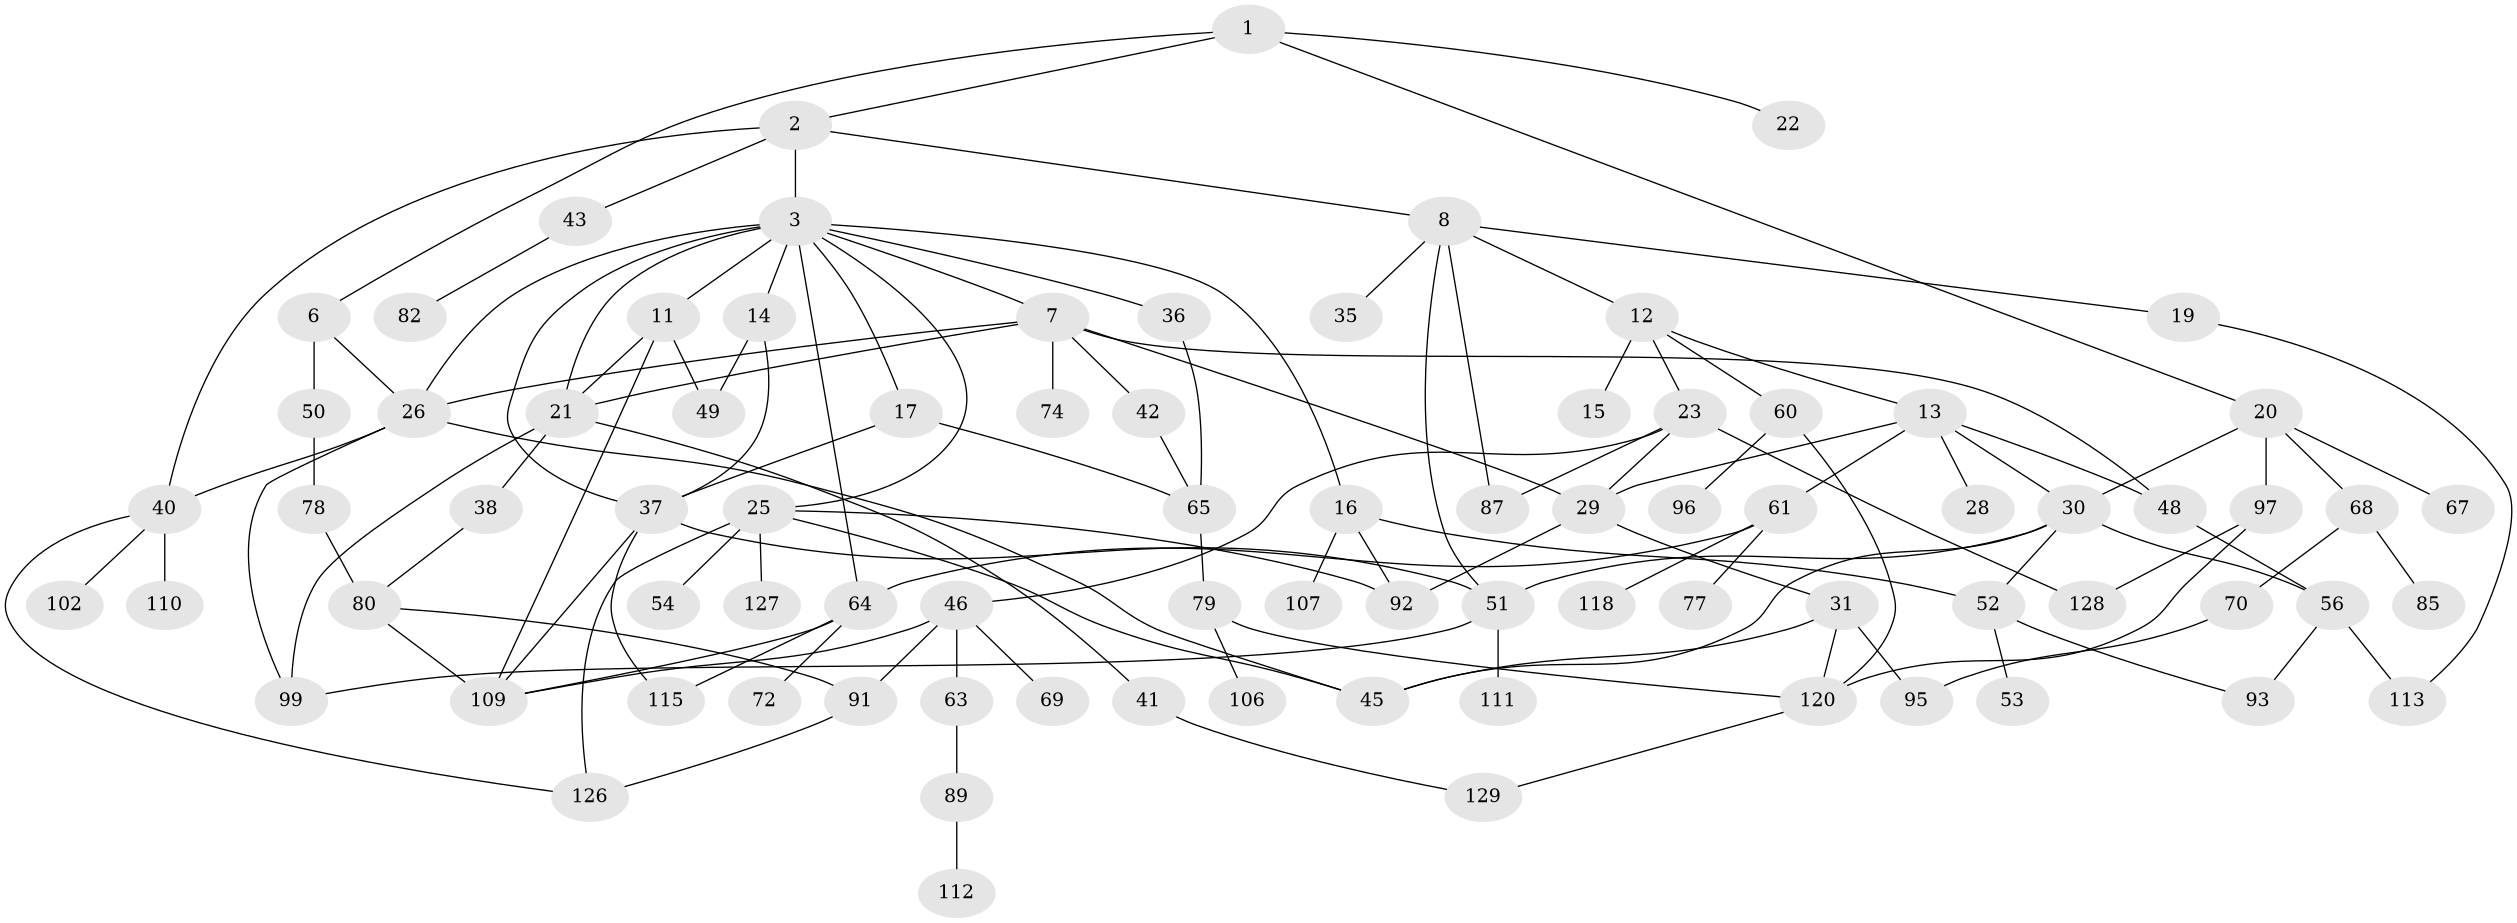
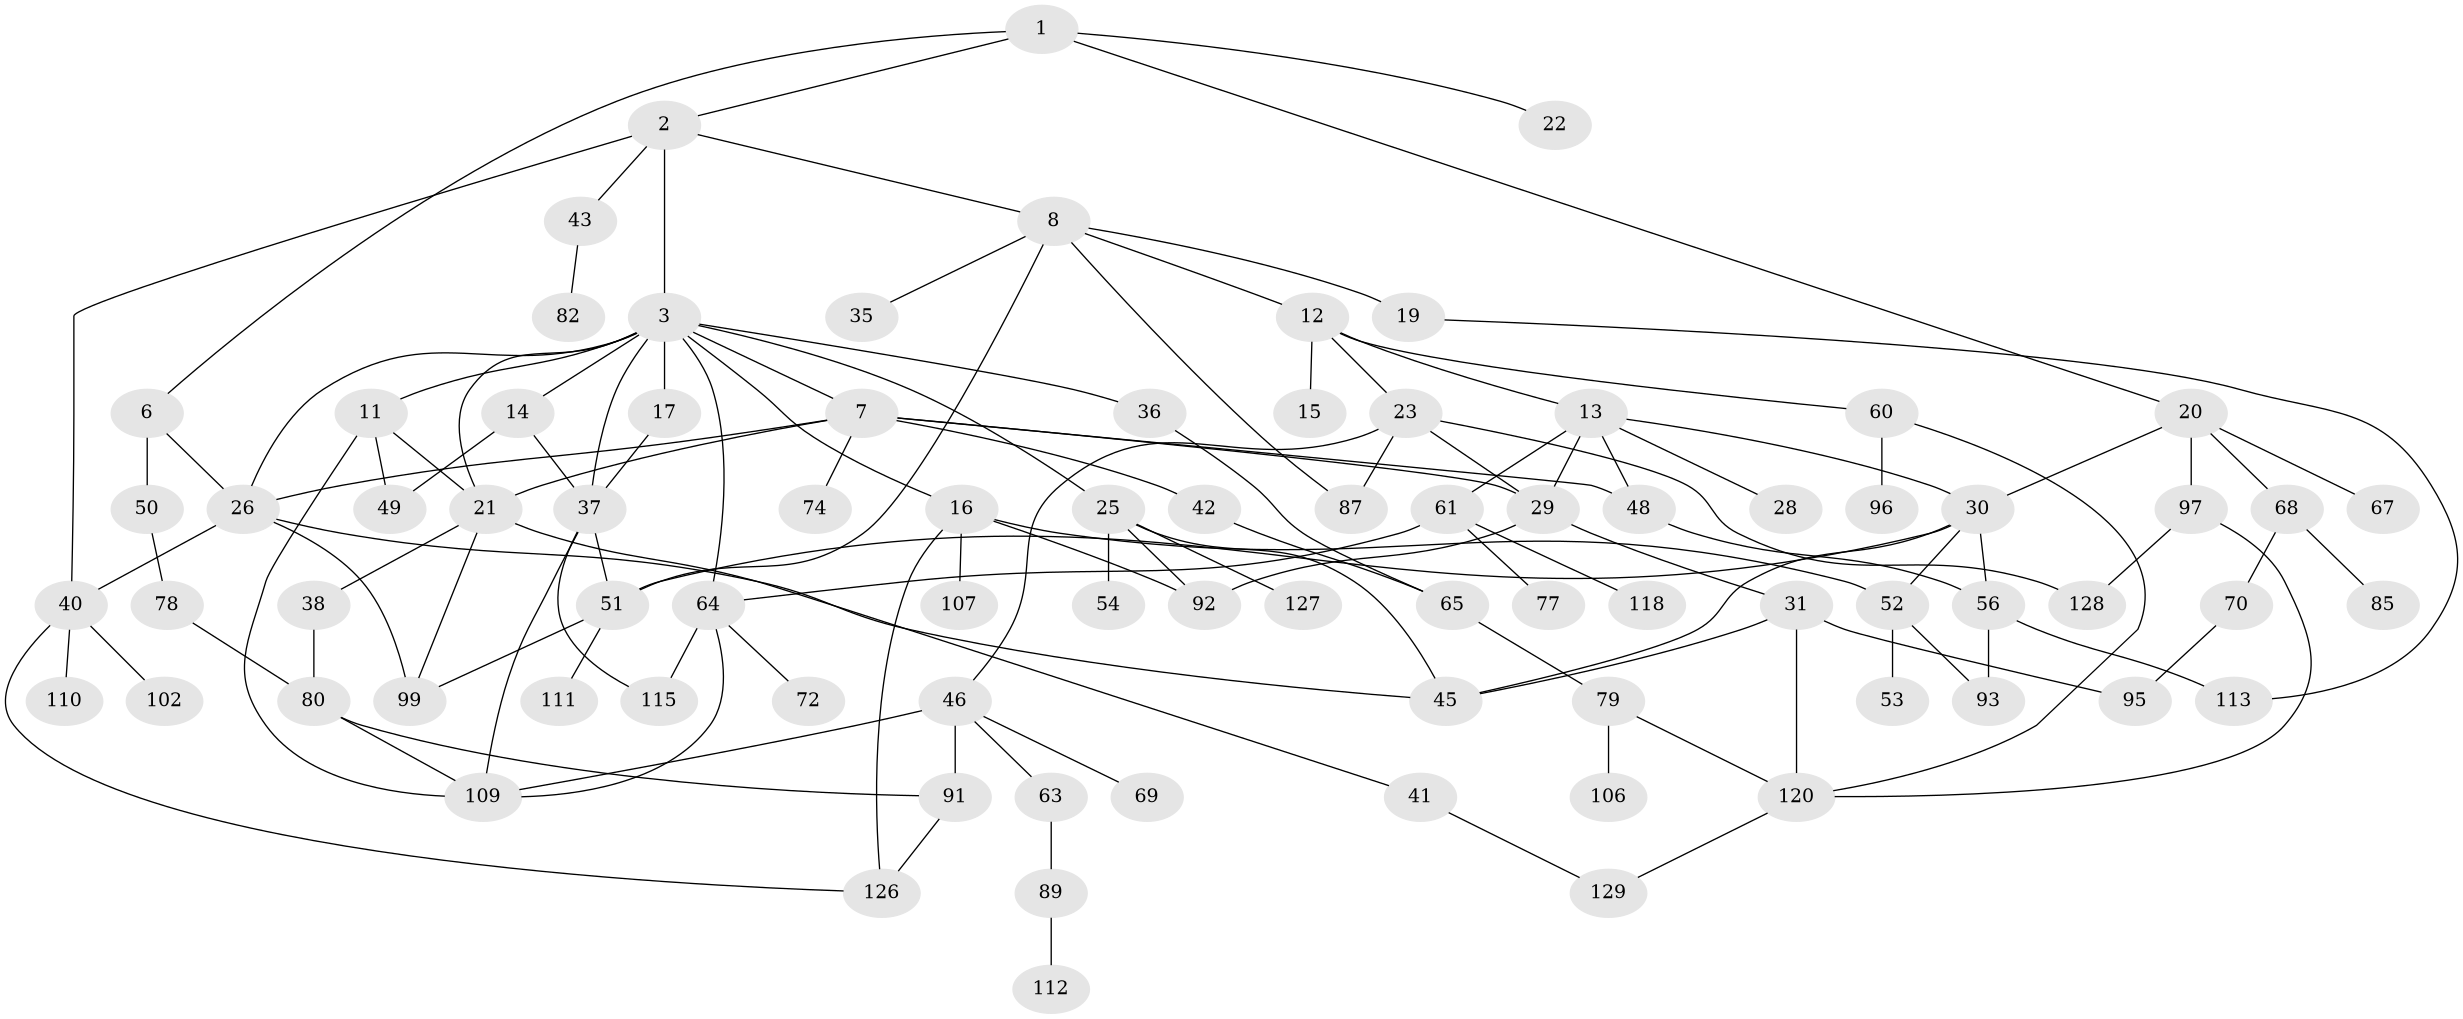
(1056, 456) -> none
(599, 612) -> (883, 693)
